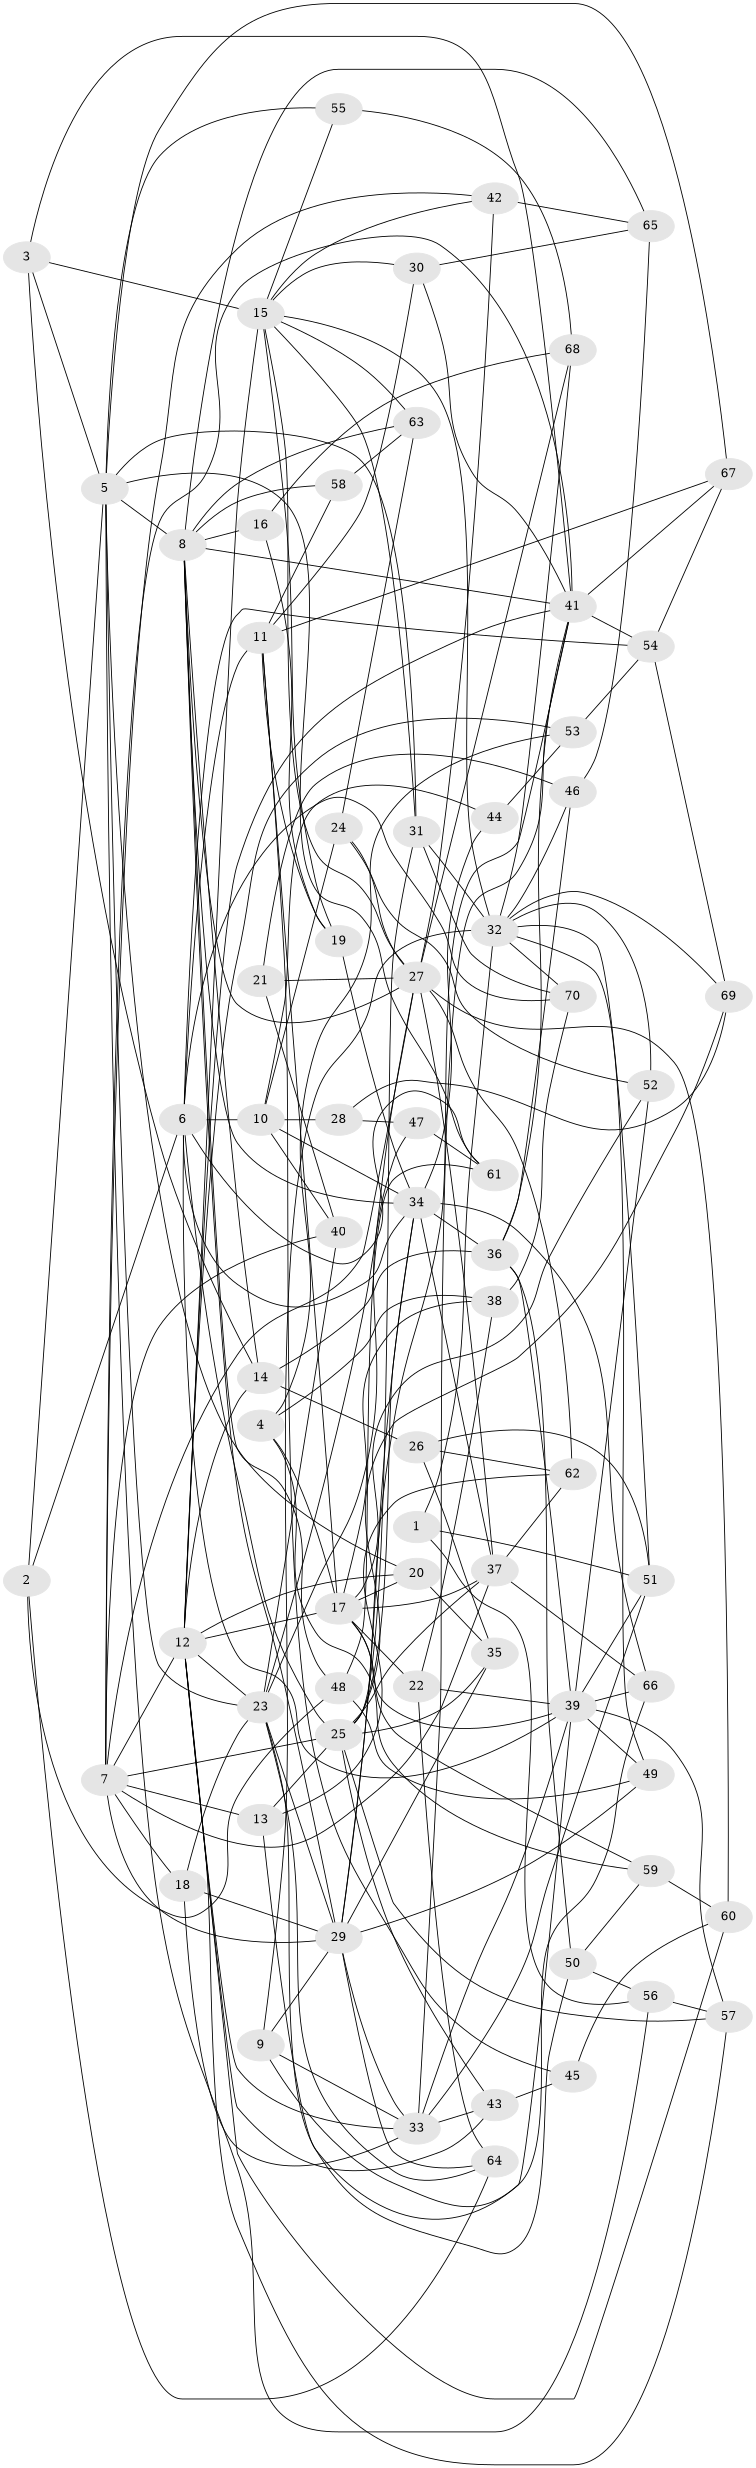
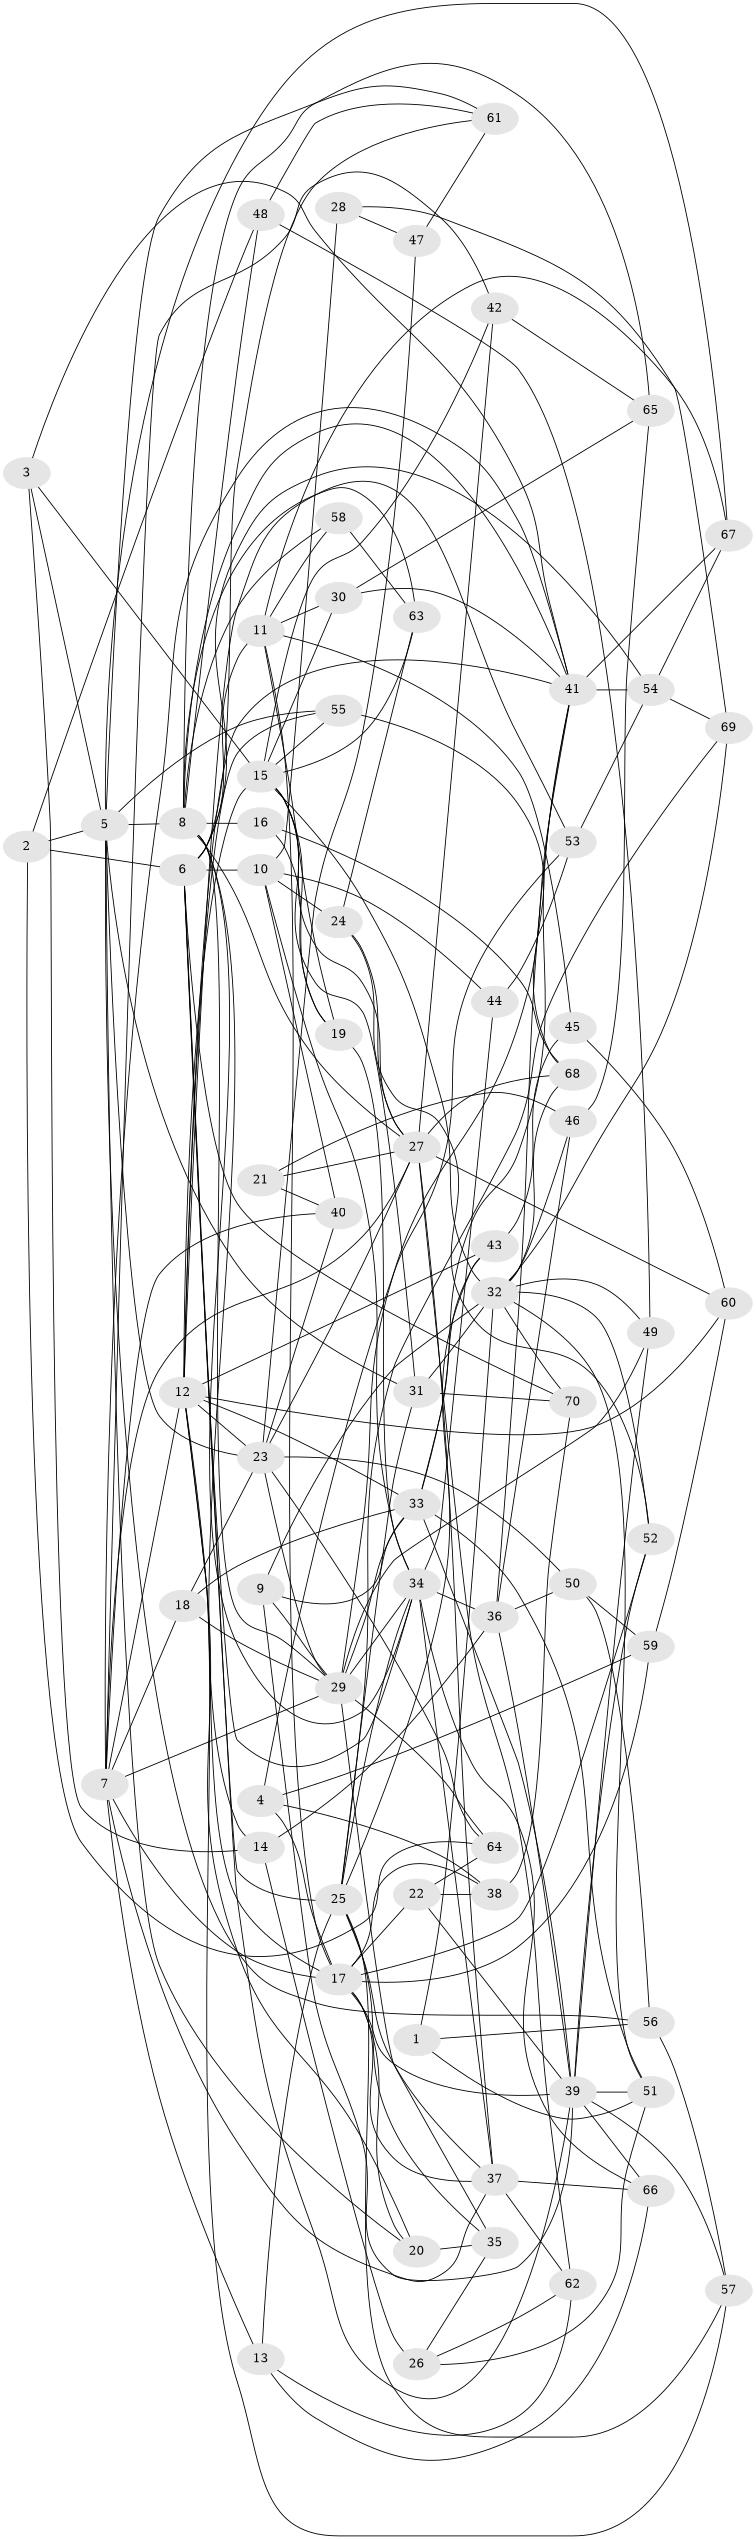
(204, 1493) -> (200, 1019)
(217, 1759) -> (193, 1914)
